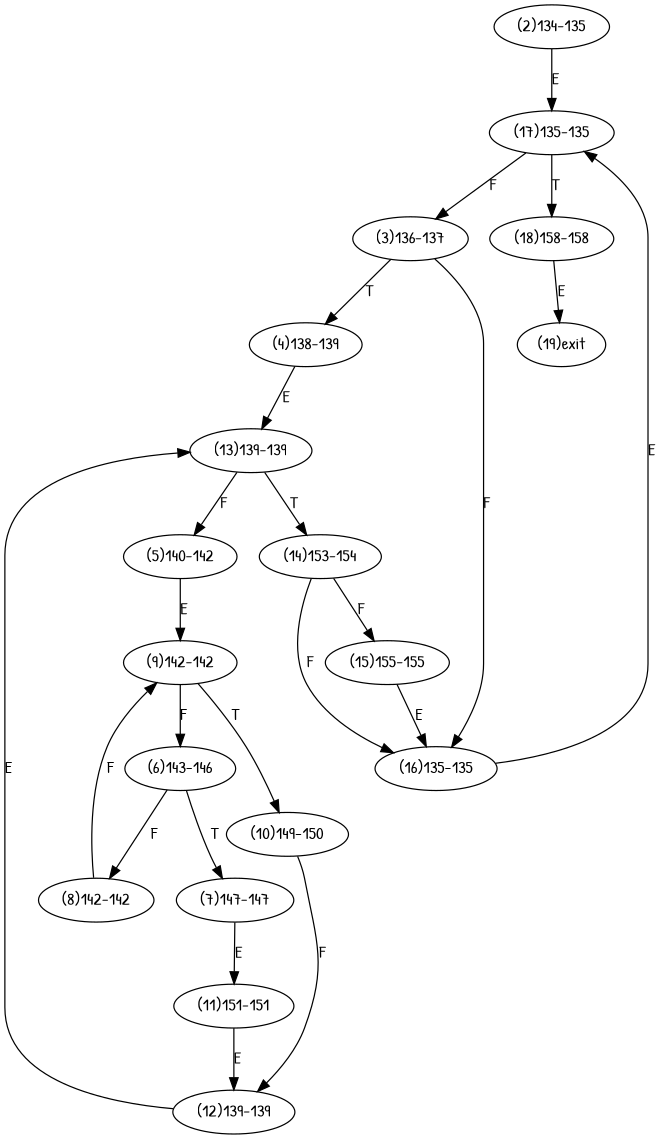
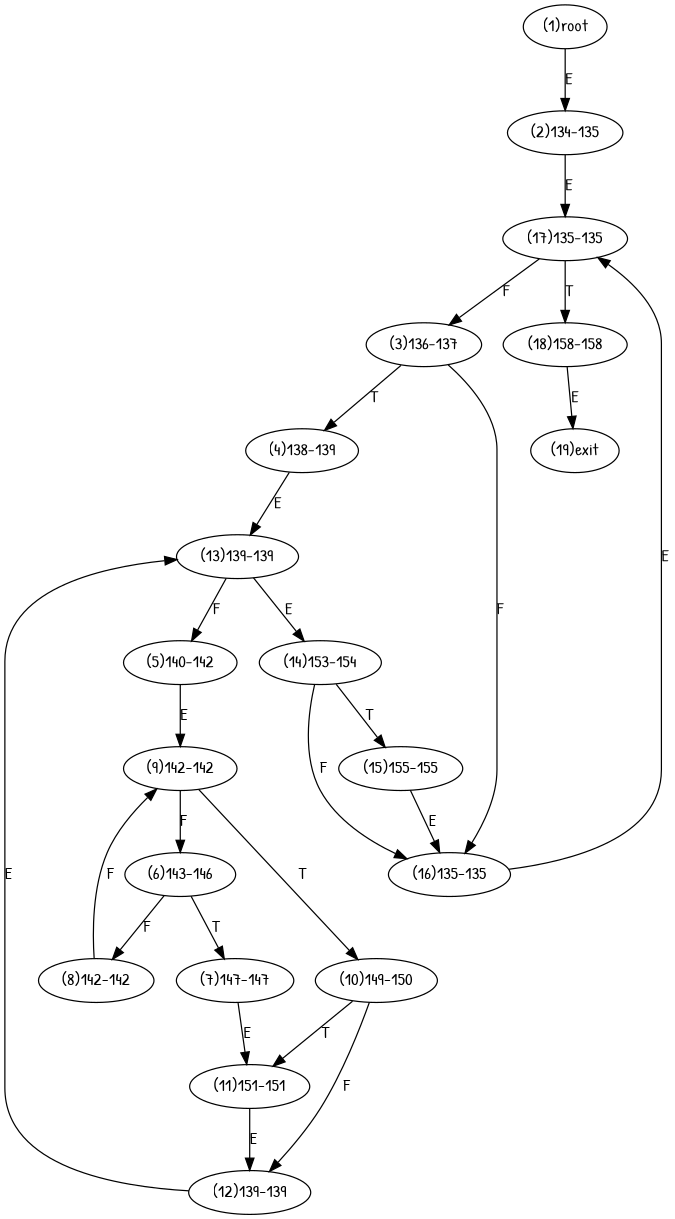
none -> (565, 27)
(294, 504) -> (289, 610)
(362, 610) -> (370, 716)
none -> (318, 1030)
